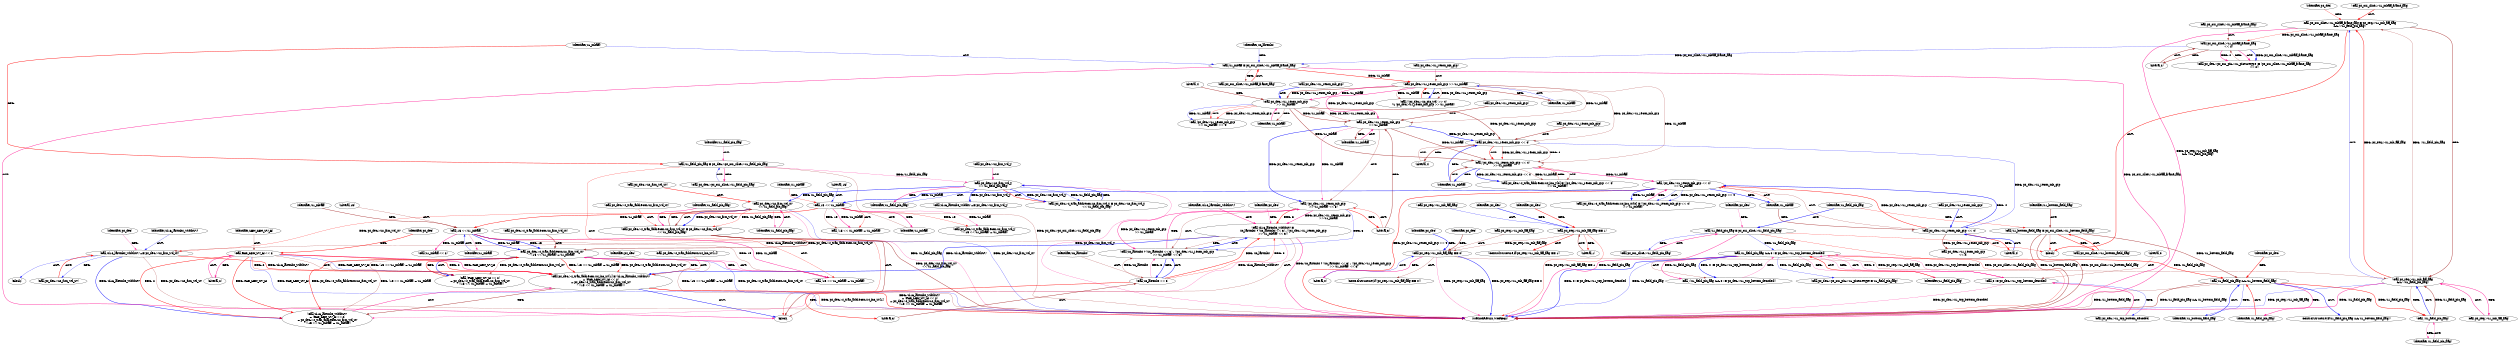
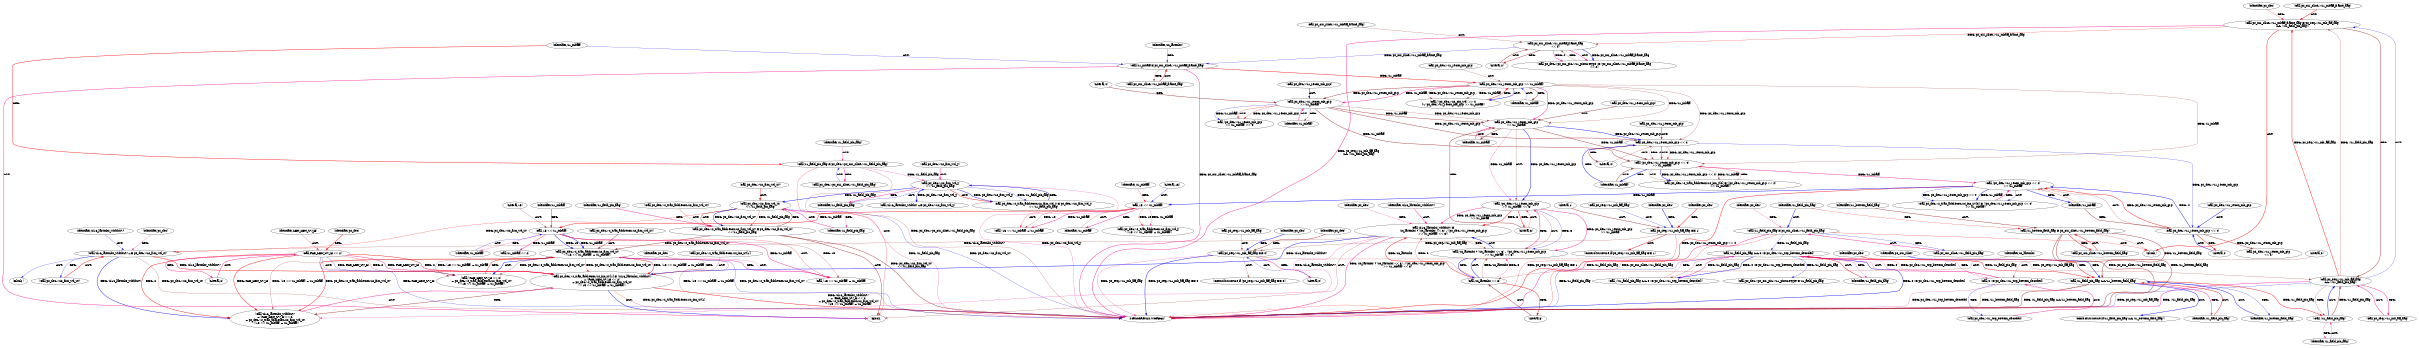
(1587, 241) -> none
none -> (1897, 254)
